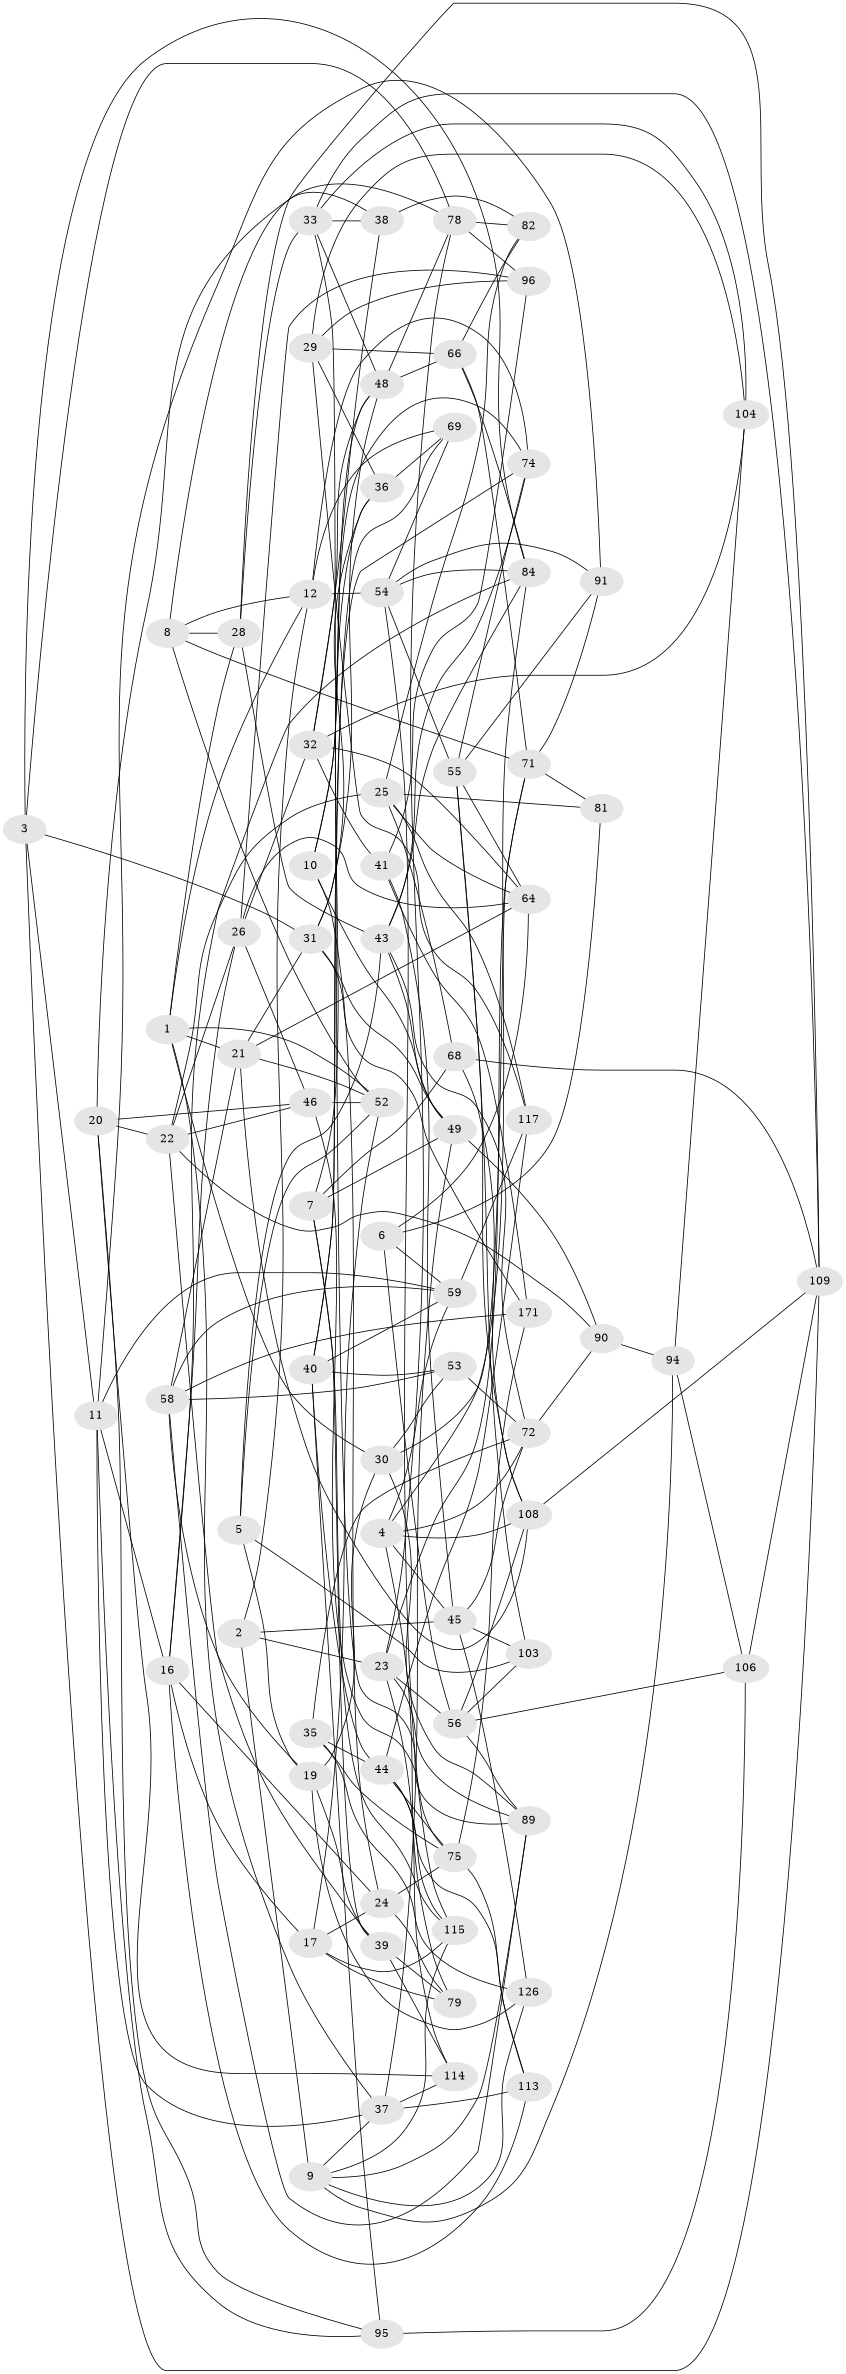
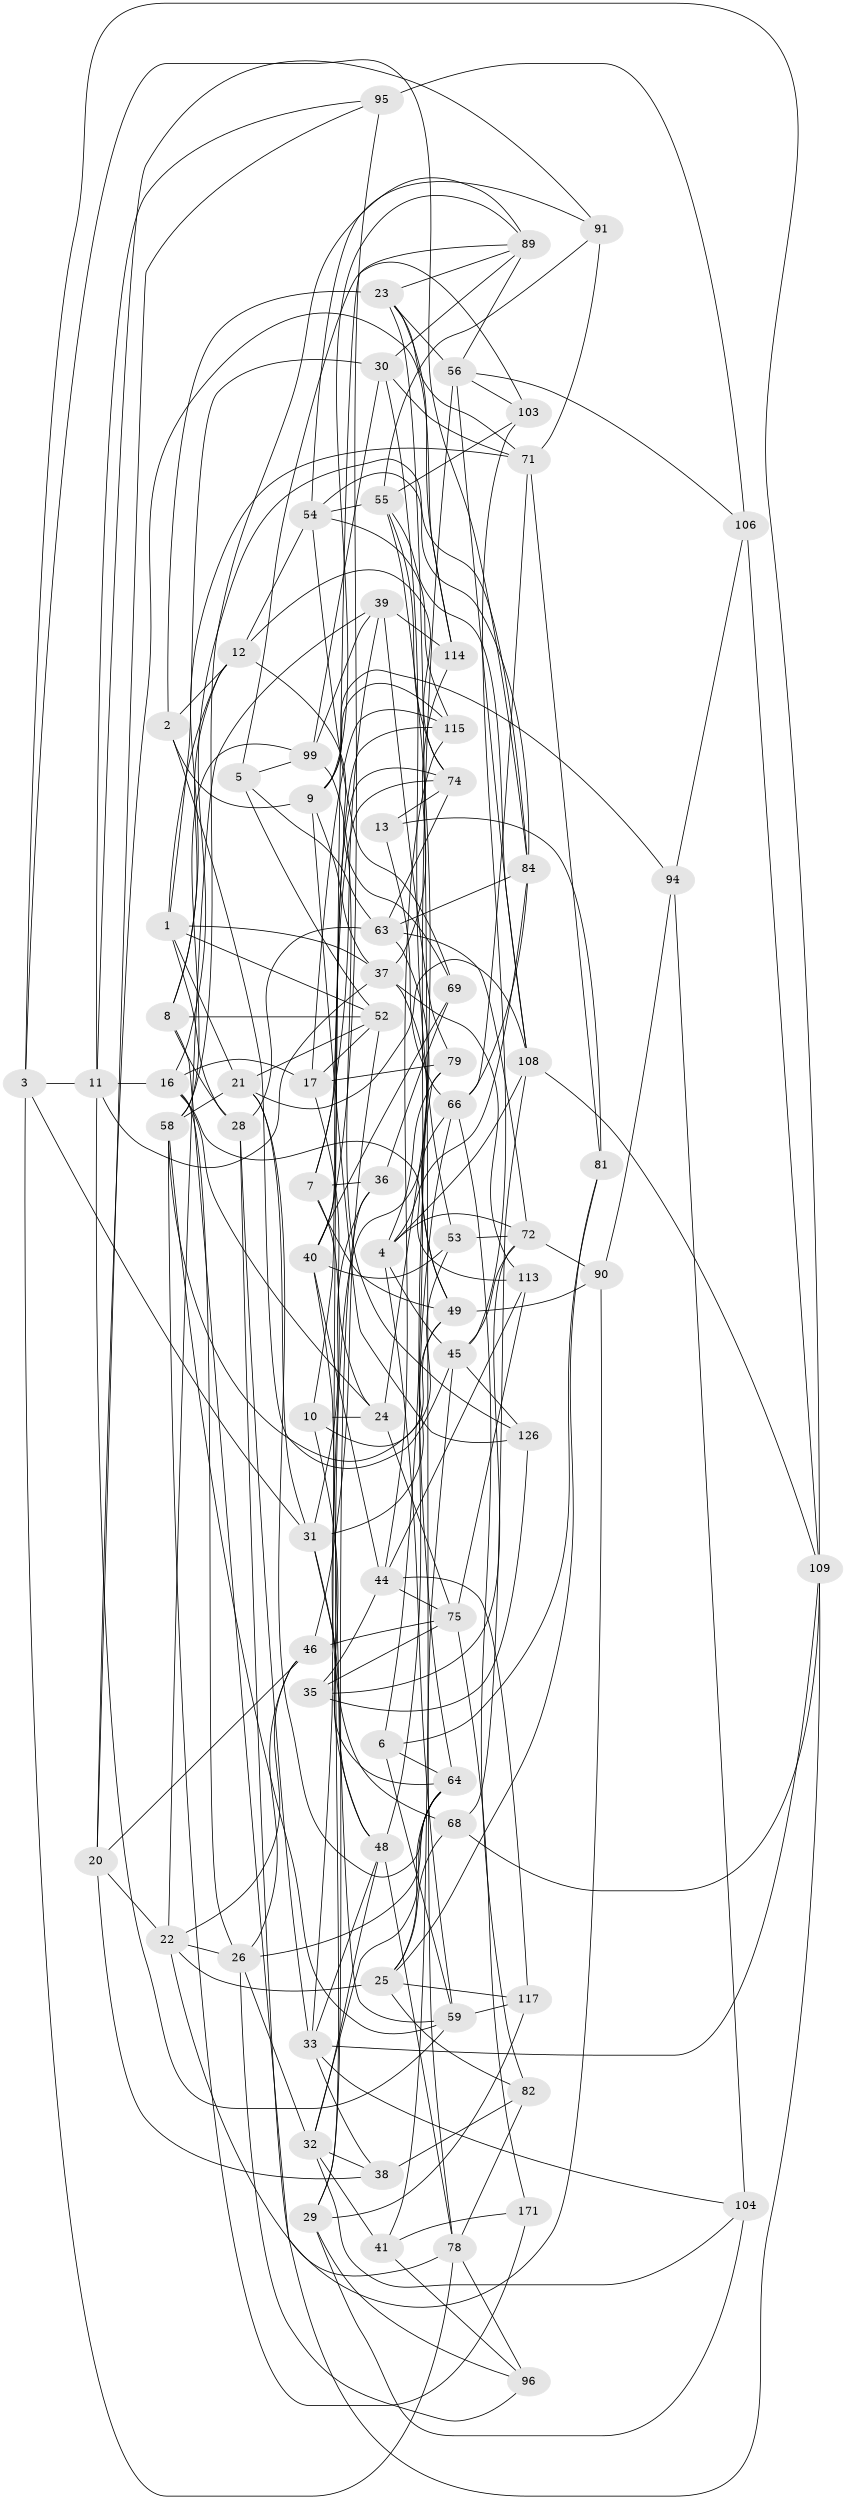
none -> (382, 828)
(382, 939) -> (382, 931)
(415, 1100) -> (347, 1750)
(311, 1776) -> (311, 756)
